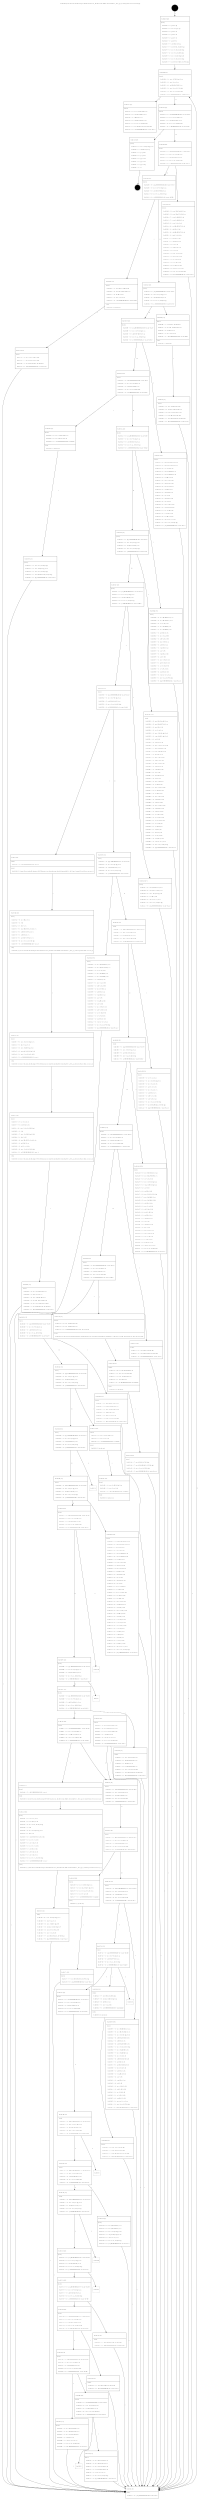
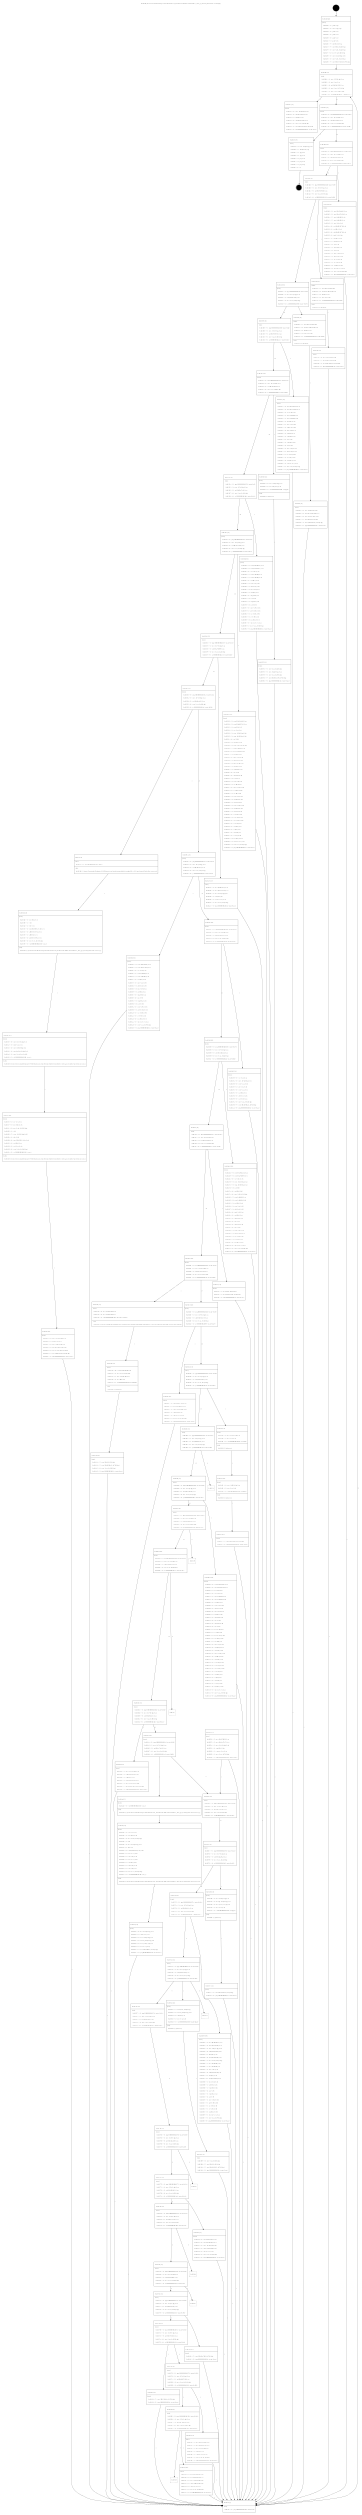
none -> (232, 1539)
